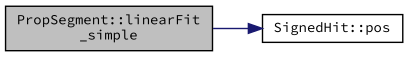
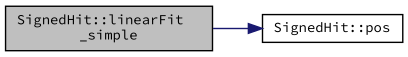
(109, 28) -> (109, 28)
